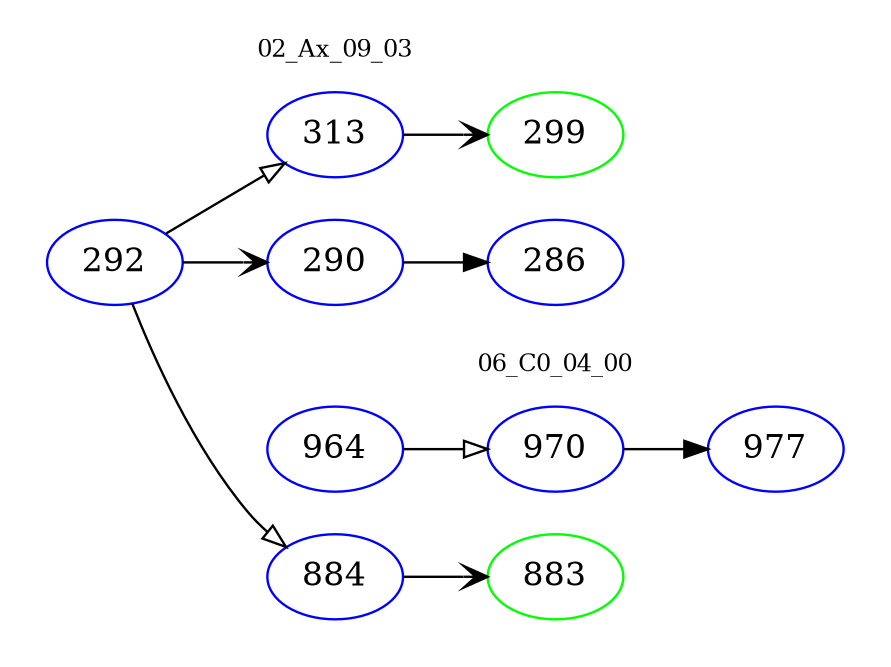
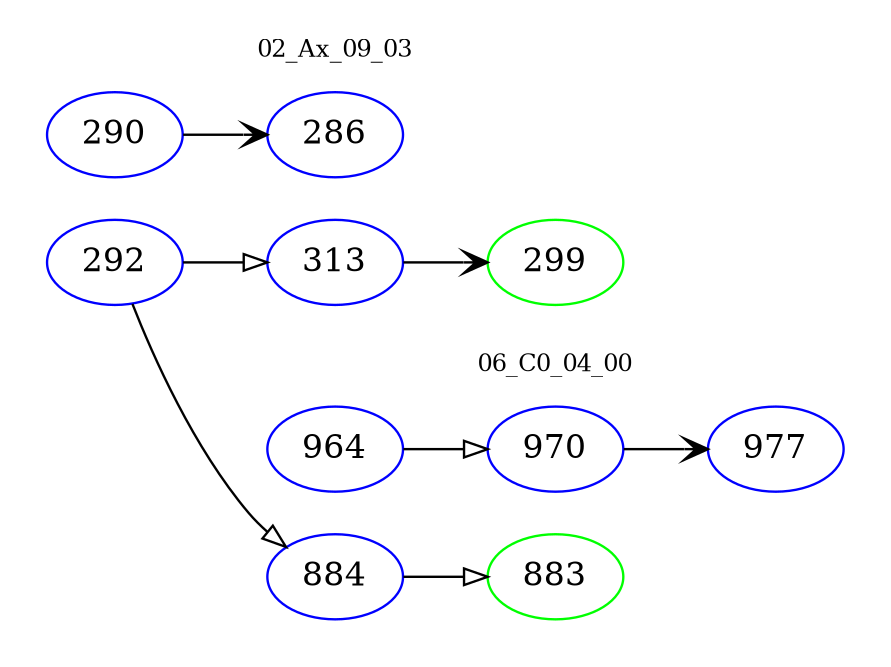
(213, 262) -> none
(434, 262) -> (213, 135)
(654, 449) -> (654, 449)
(434, 577) -> (434, 577)
